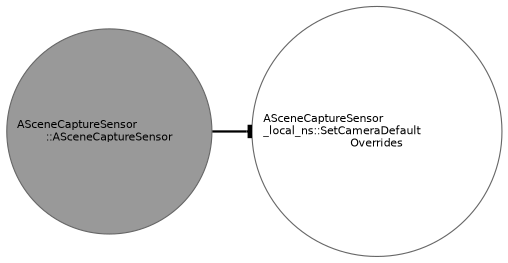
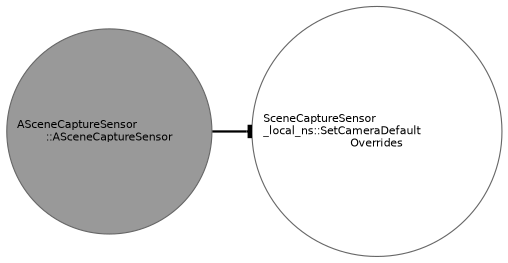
(377, 131) -> (377, 131)
